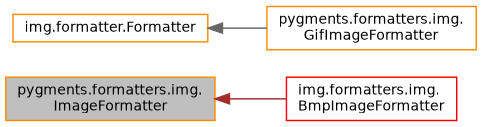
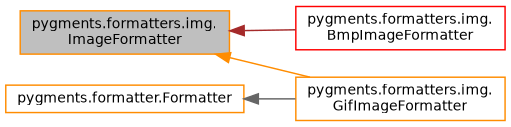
(110, 28) -> (125, 99)
none -> (270, 67)
(372, 99) -> (400, 28)
